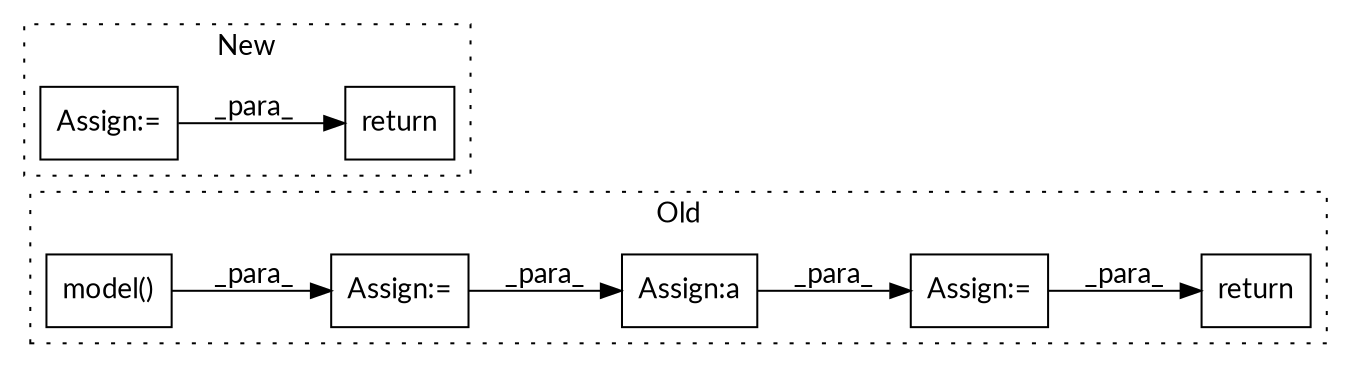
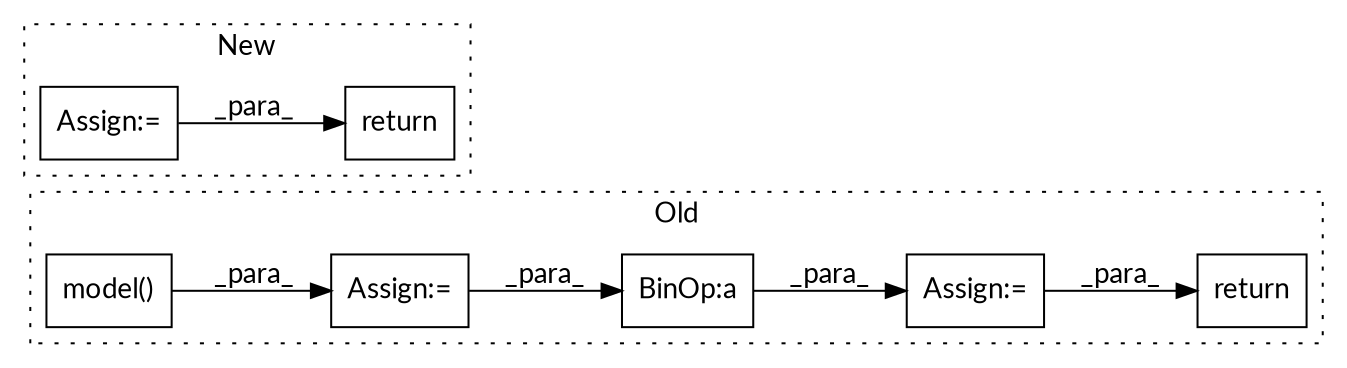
(690, 291) -> (688, 291)
